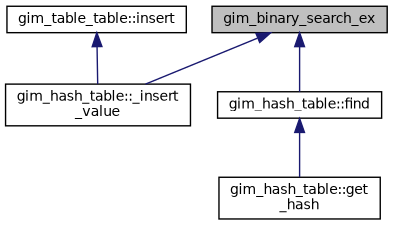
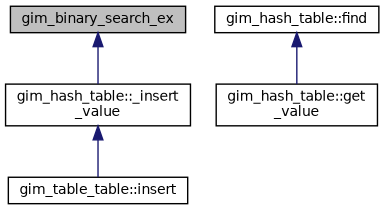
(97, 66) -> (98, 159)
(300, 69) -> none
(300, 198) -> (297, 105)
